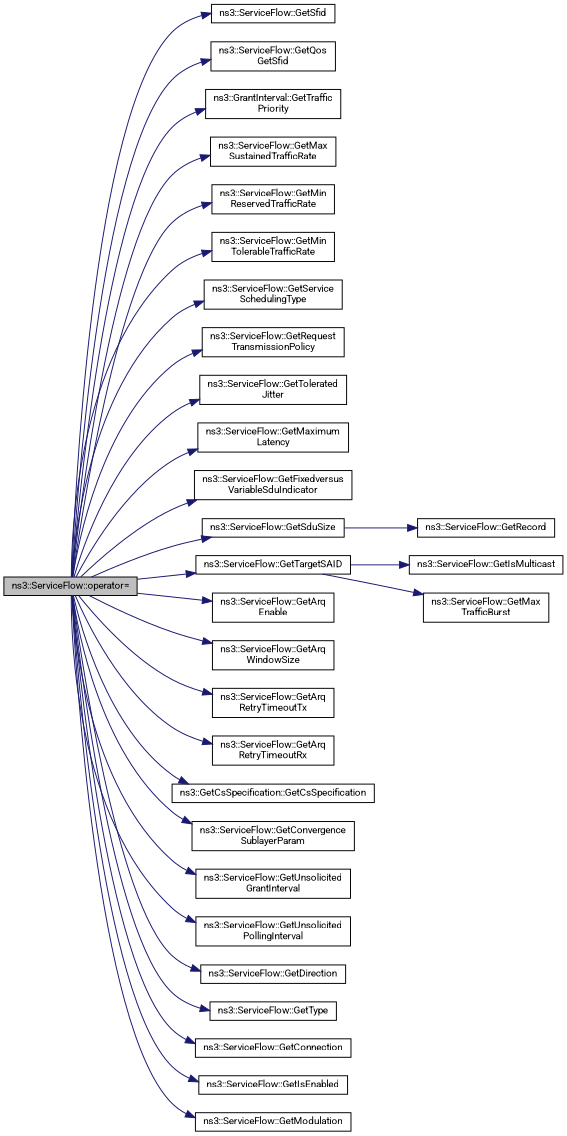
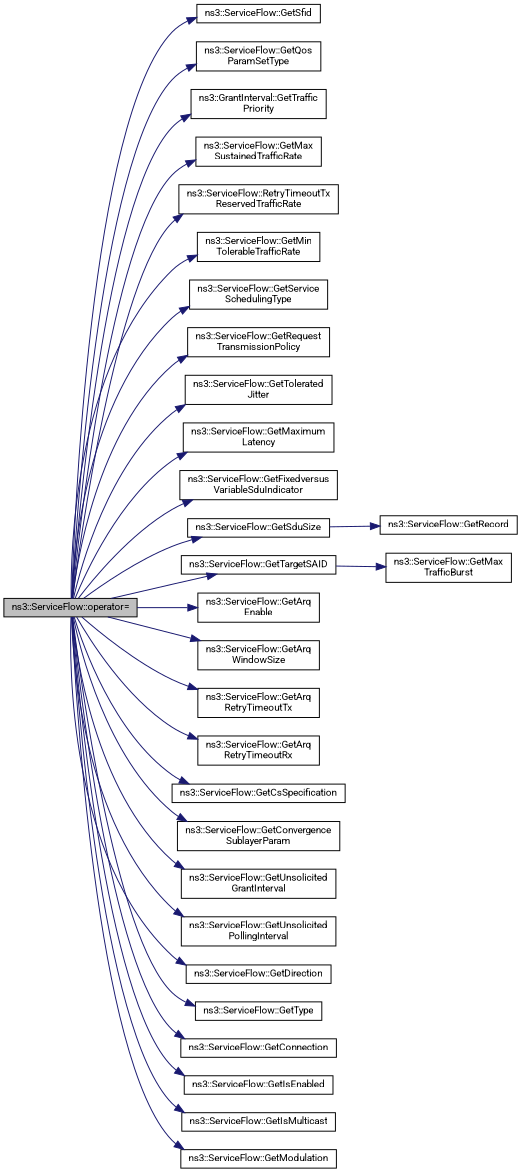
(273, 56) -> (259, 56)
(273, 199) -> (259, 199)
(375, 565) -> (109, 931)
(273, 793) -> (259, 793)
